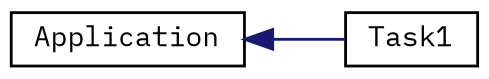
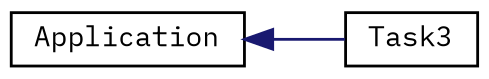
(412, 39) -> (412, 39)
